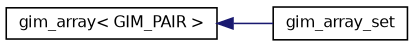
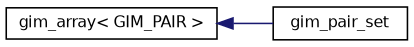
(340, 23) -> (340, 23)
